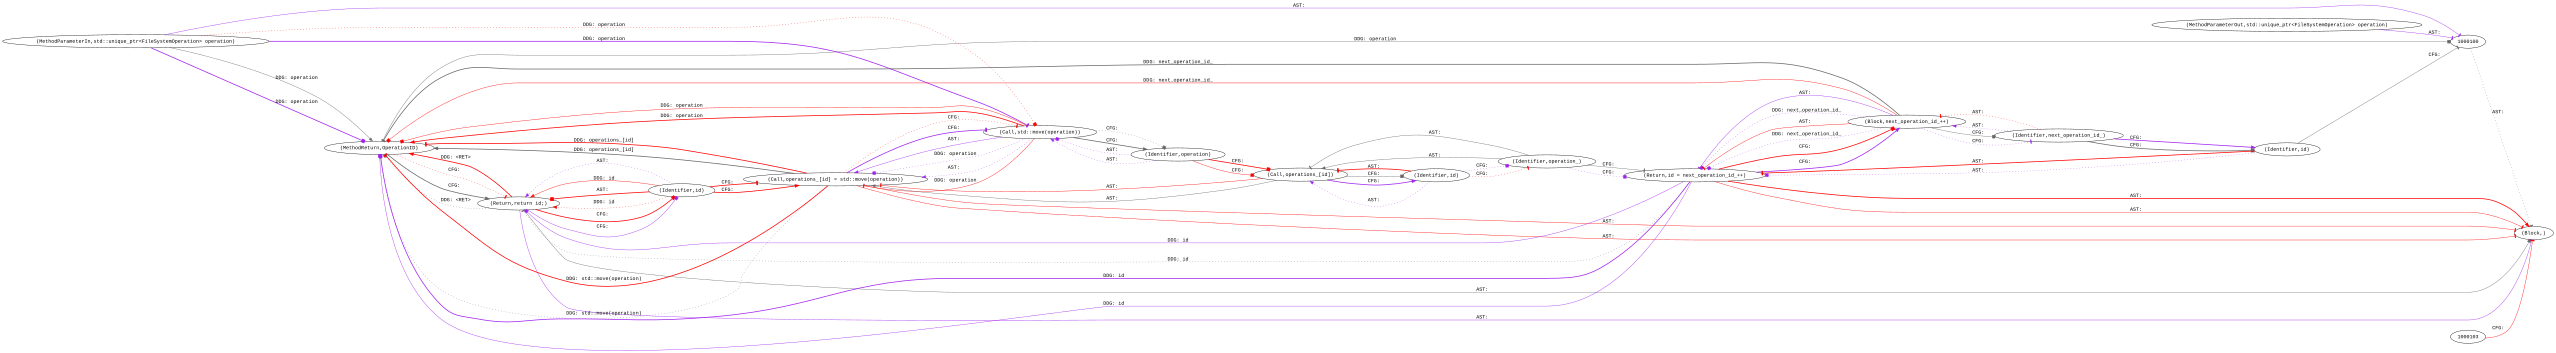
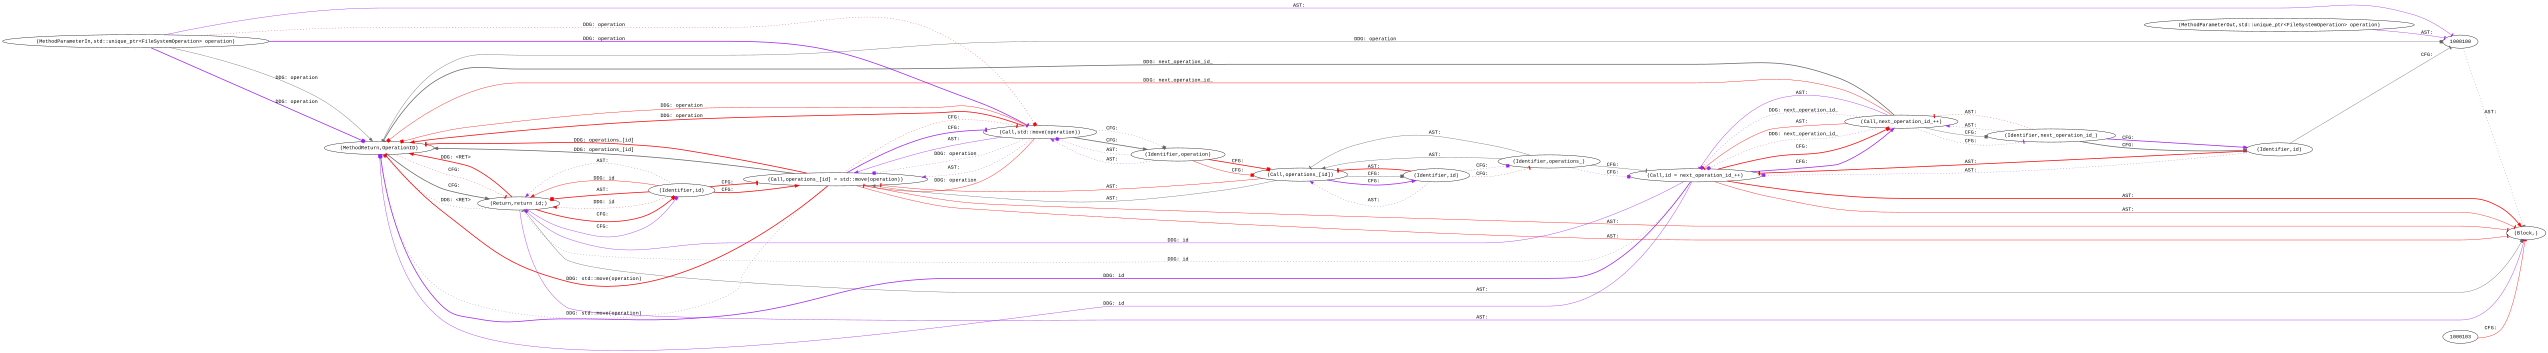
(1907, 122) -> (1901, 122)
(1547, 161) -> (1549, 161)
(1695, 175) -> (1695, 175)
